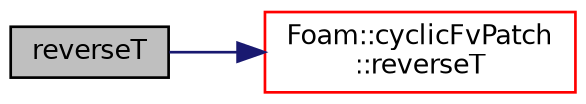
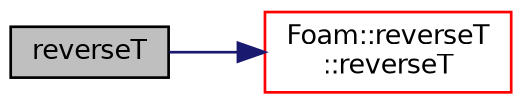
(420, 52) -> (388, 52)
